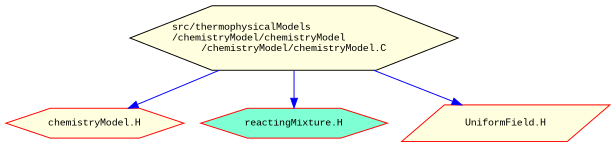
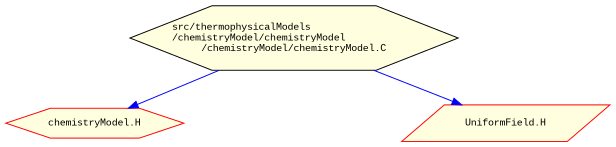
(294, 123) -> none
